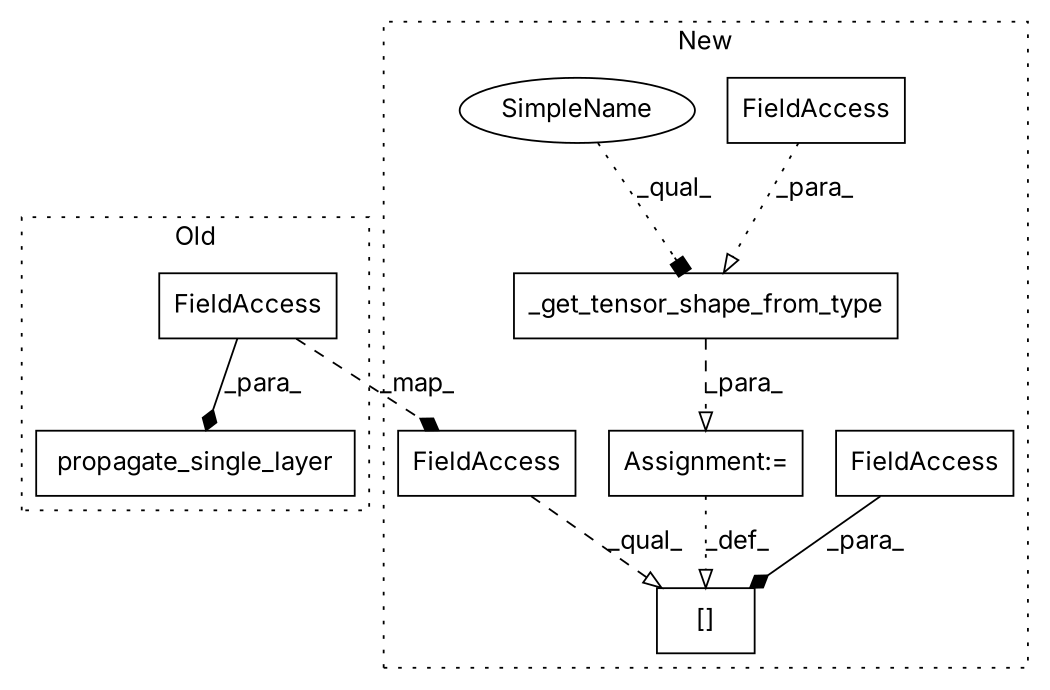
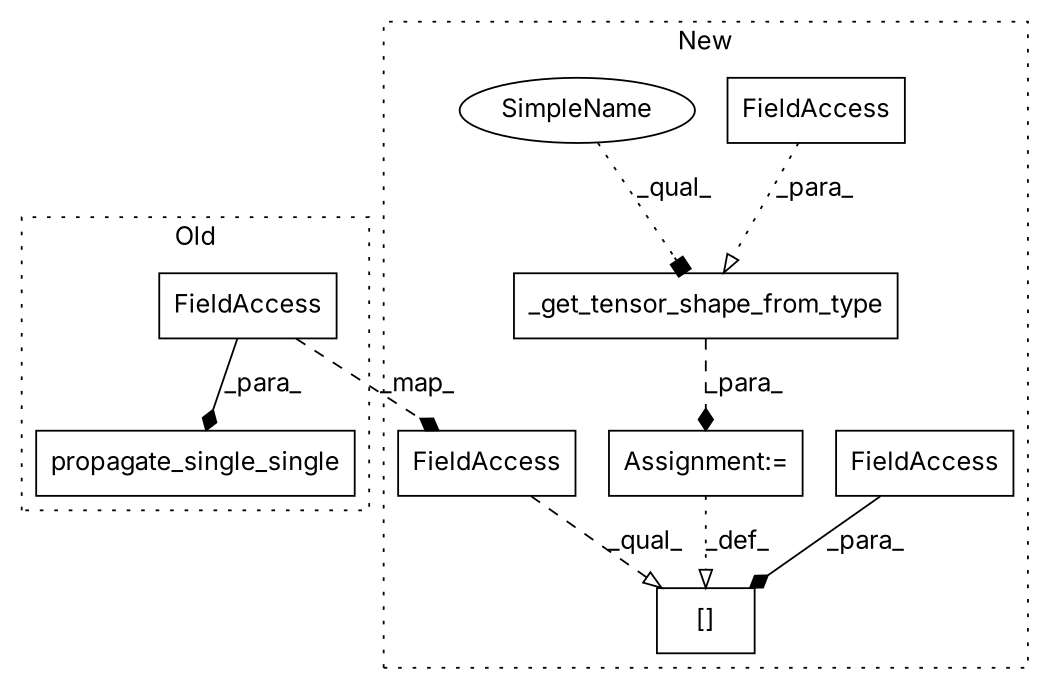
(706, 374) -> (706, 374)
(195, 463) -> (195, 463)
